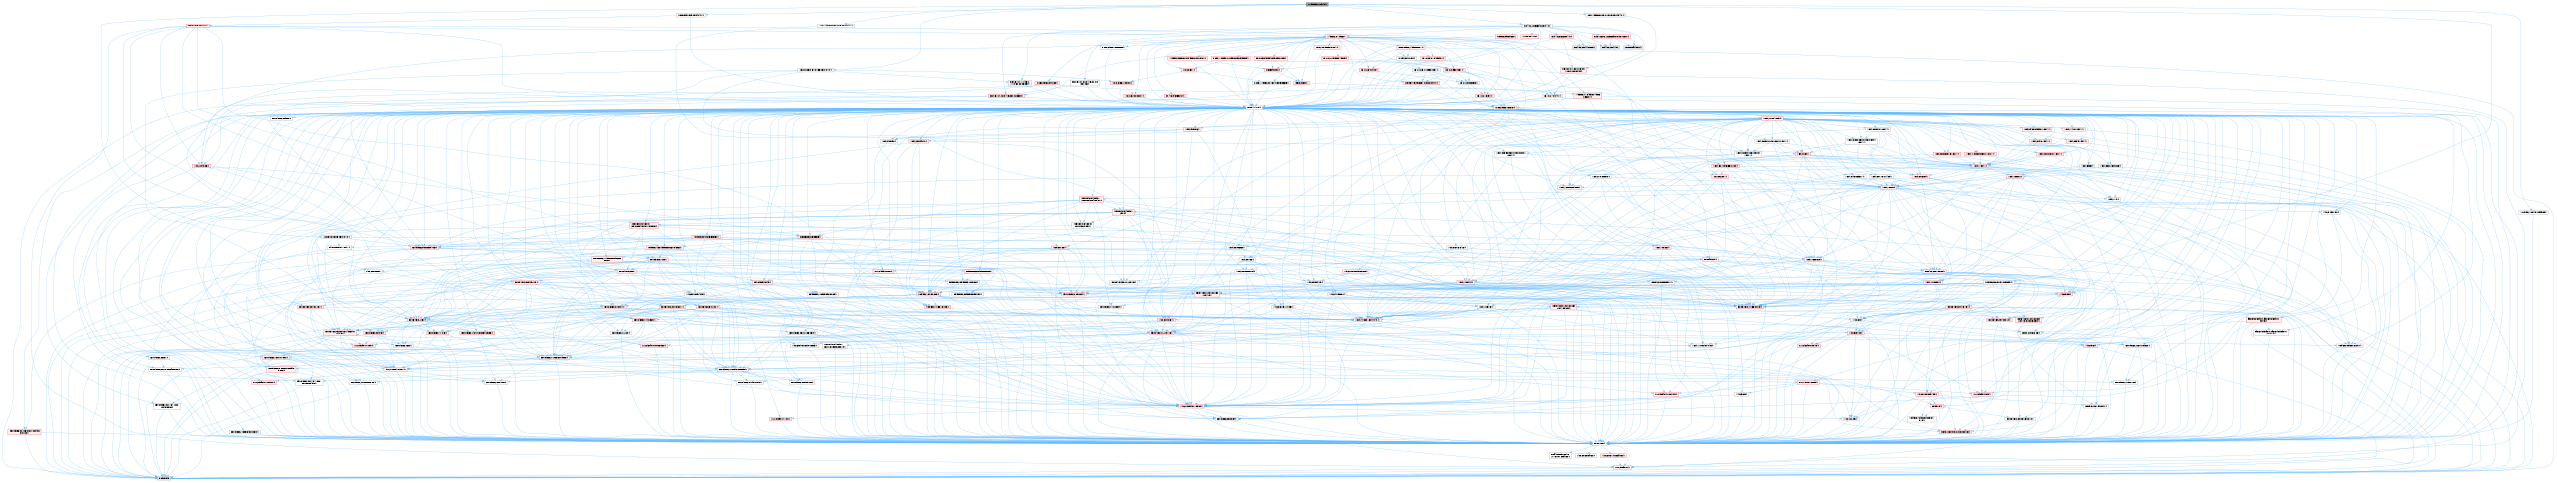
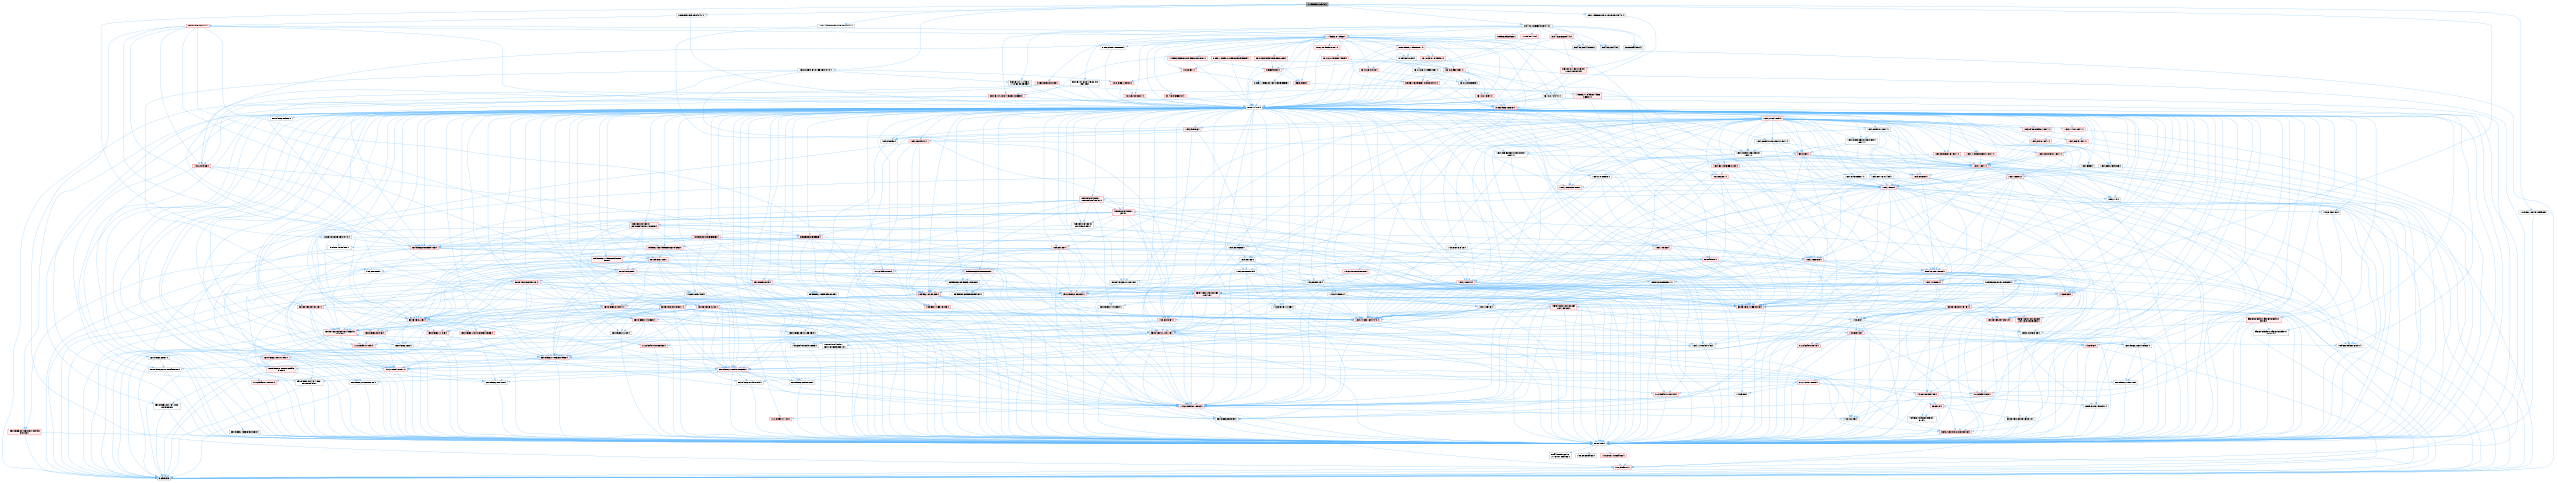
(1612, 37) -> none
(1475, 40) -> none
(340, 248) -> (340, 248)
